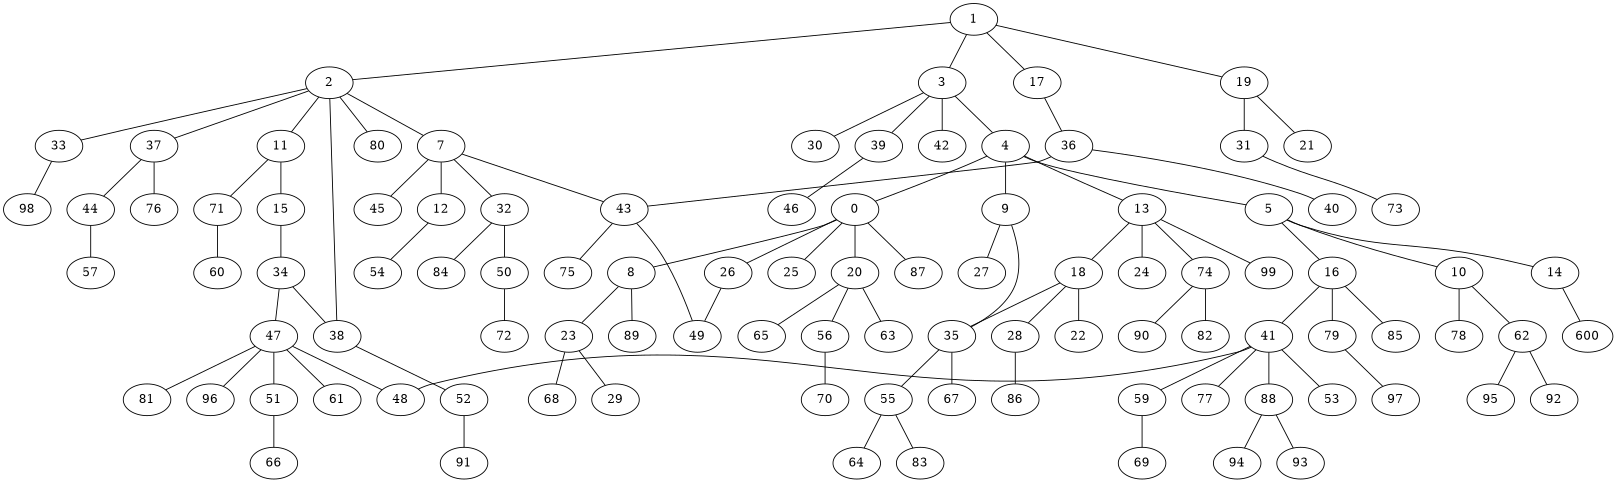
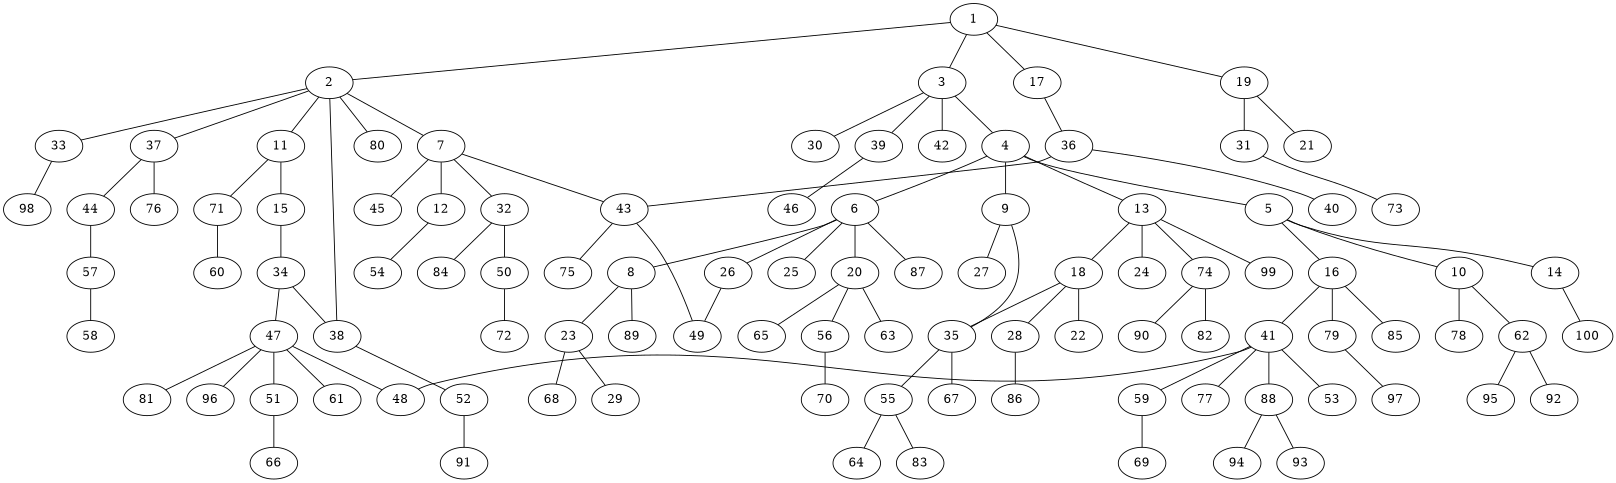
(855, 210) -> (855, 210)
none -> (91, 336)
(1588, 336) -> (1588, 336)
